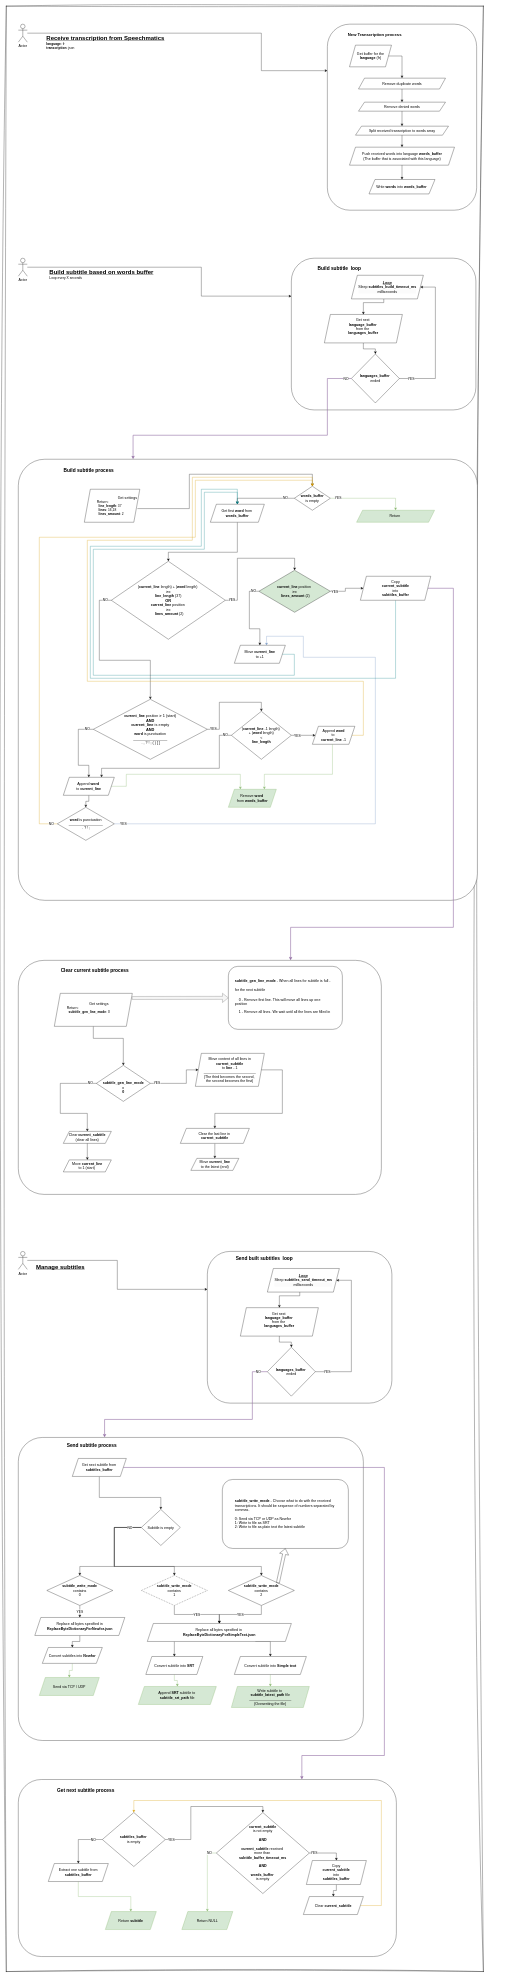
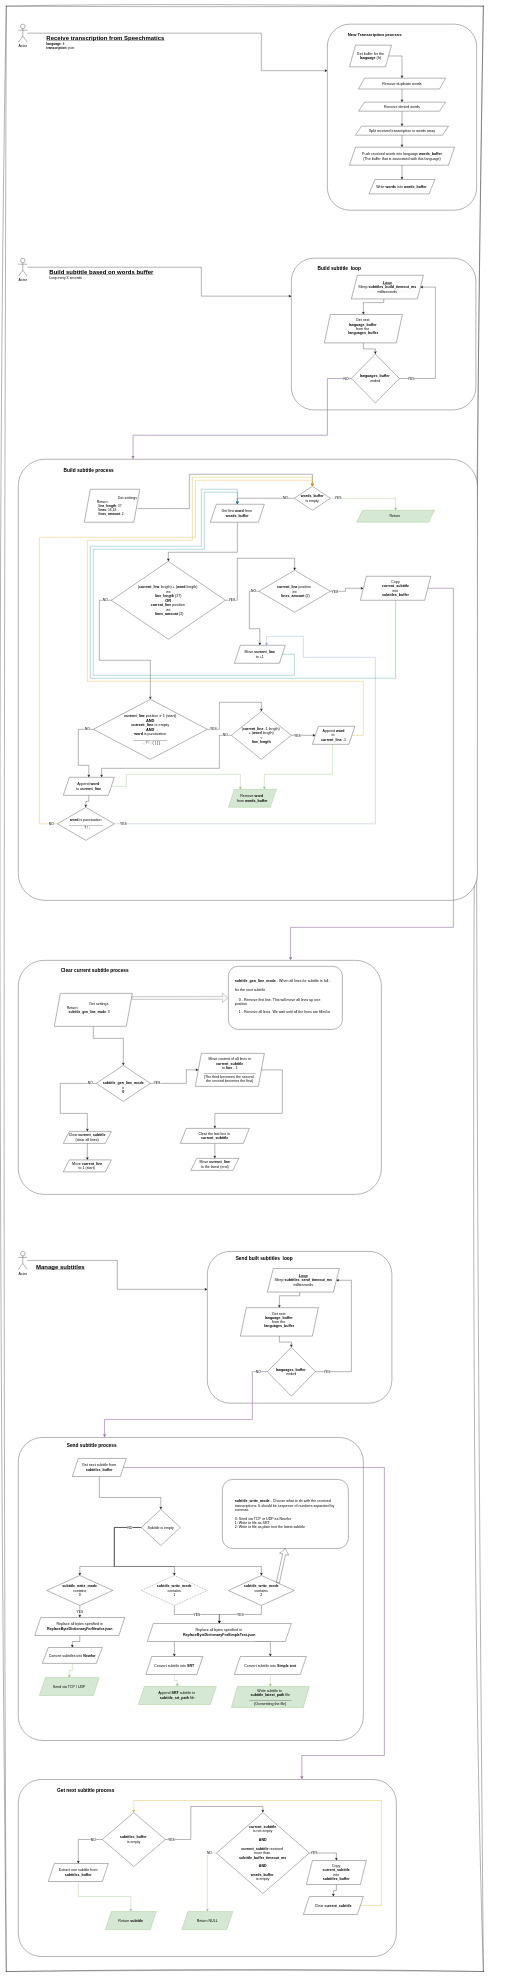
(294, 591) -> (294, 591)
